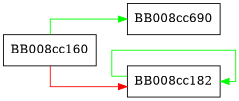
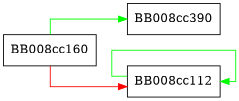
(174, 19) -> (174, 19)
(174, 81) -> (174, 81)
